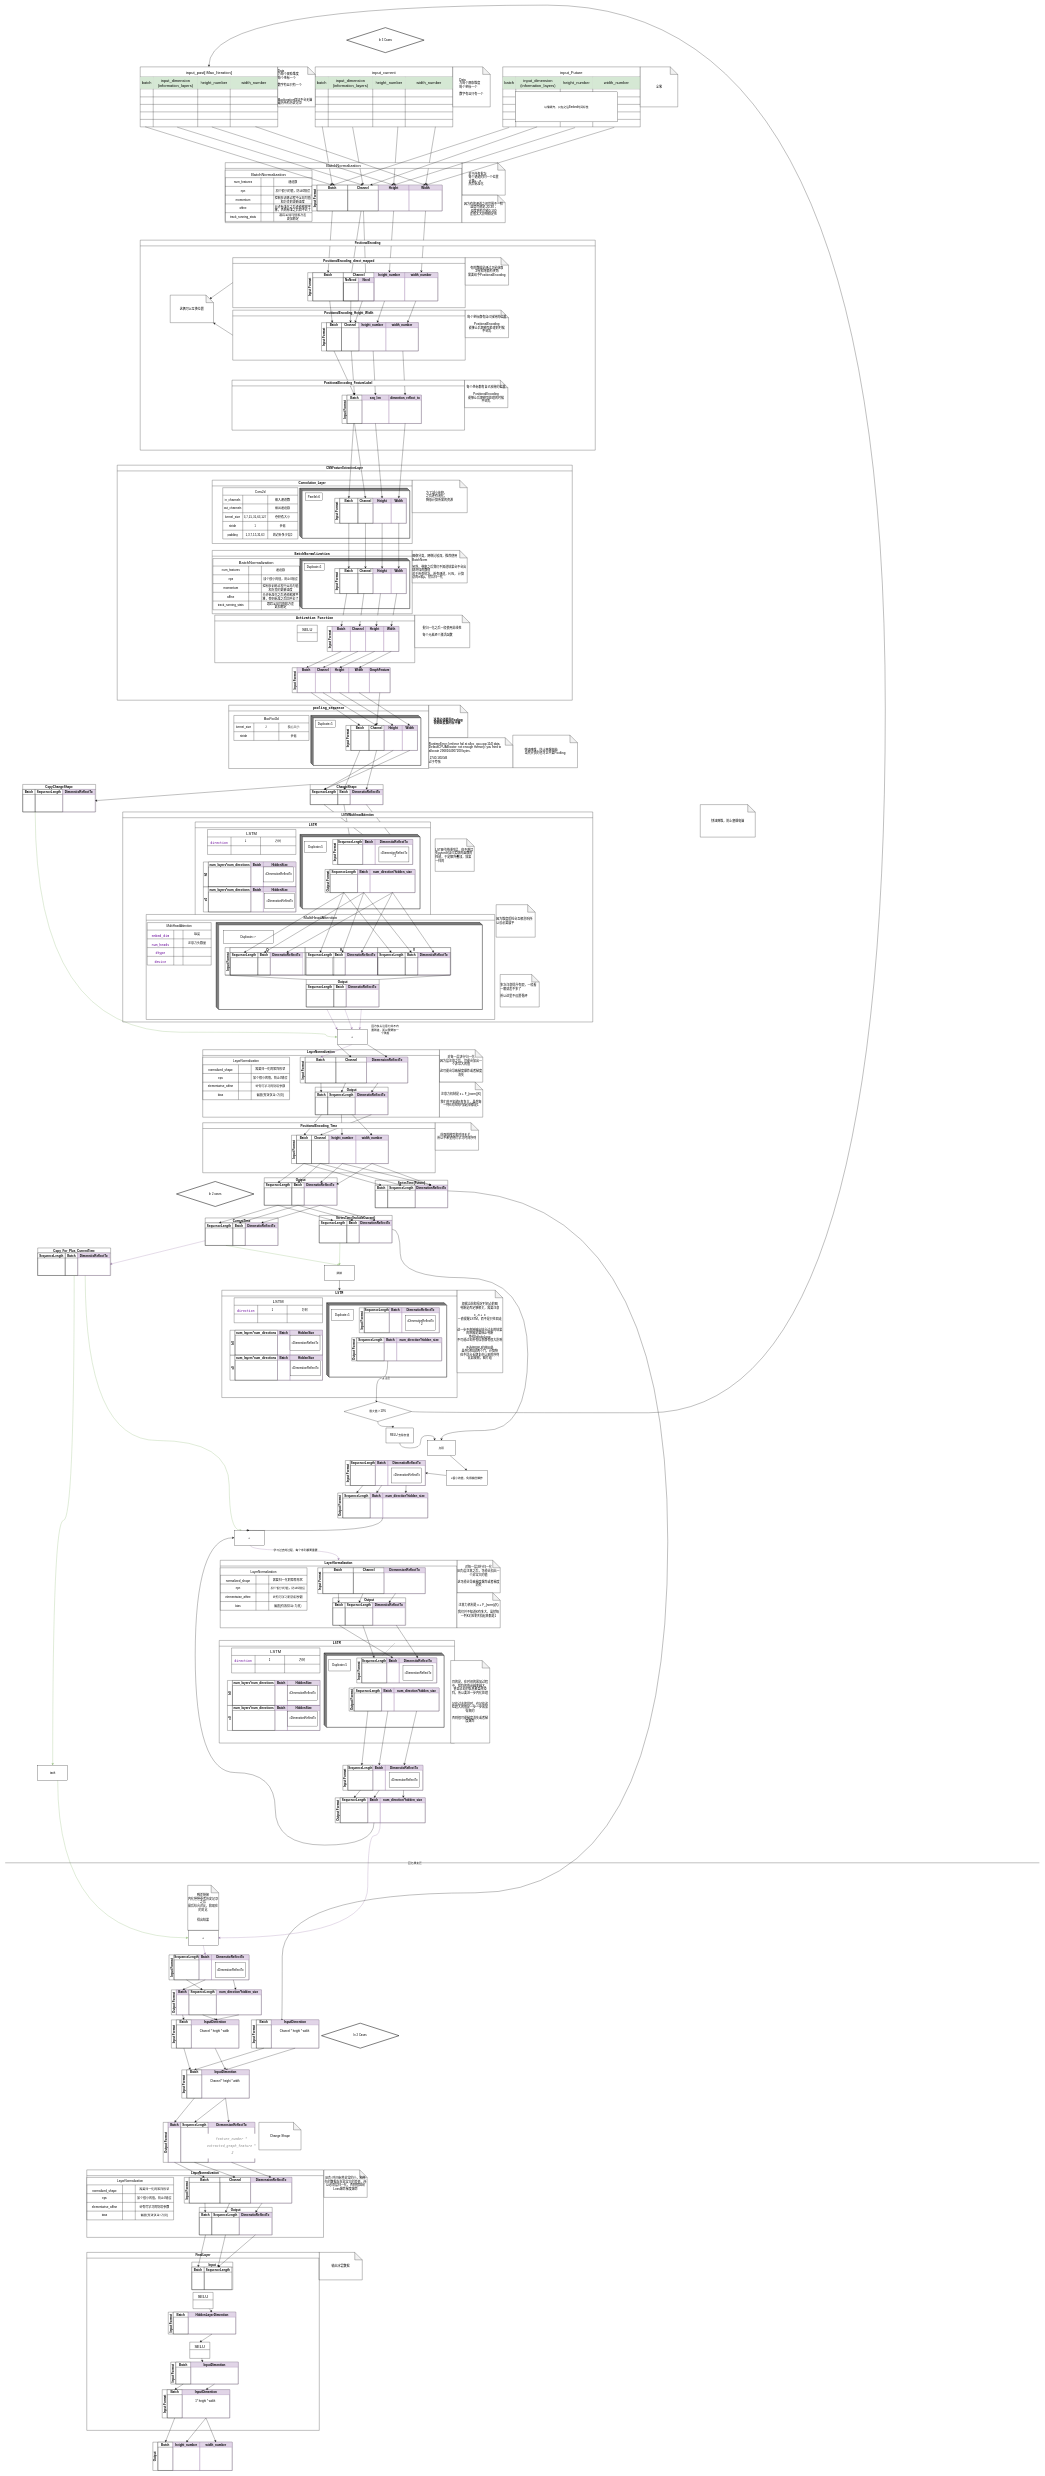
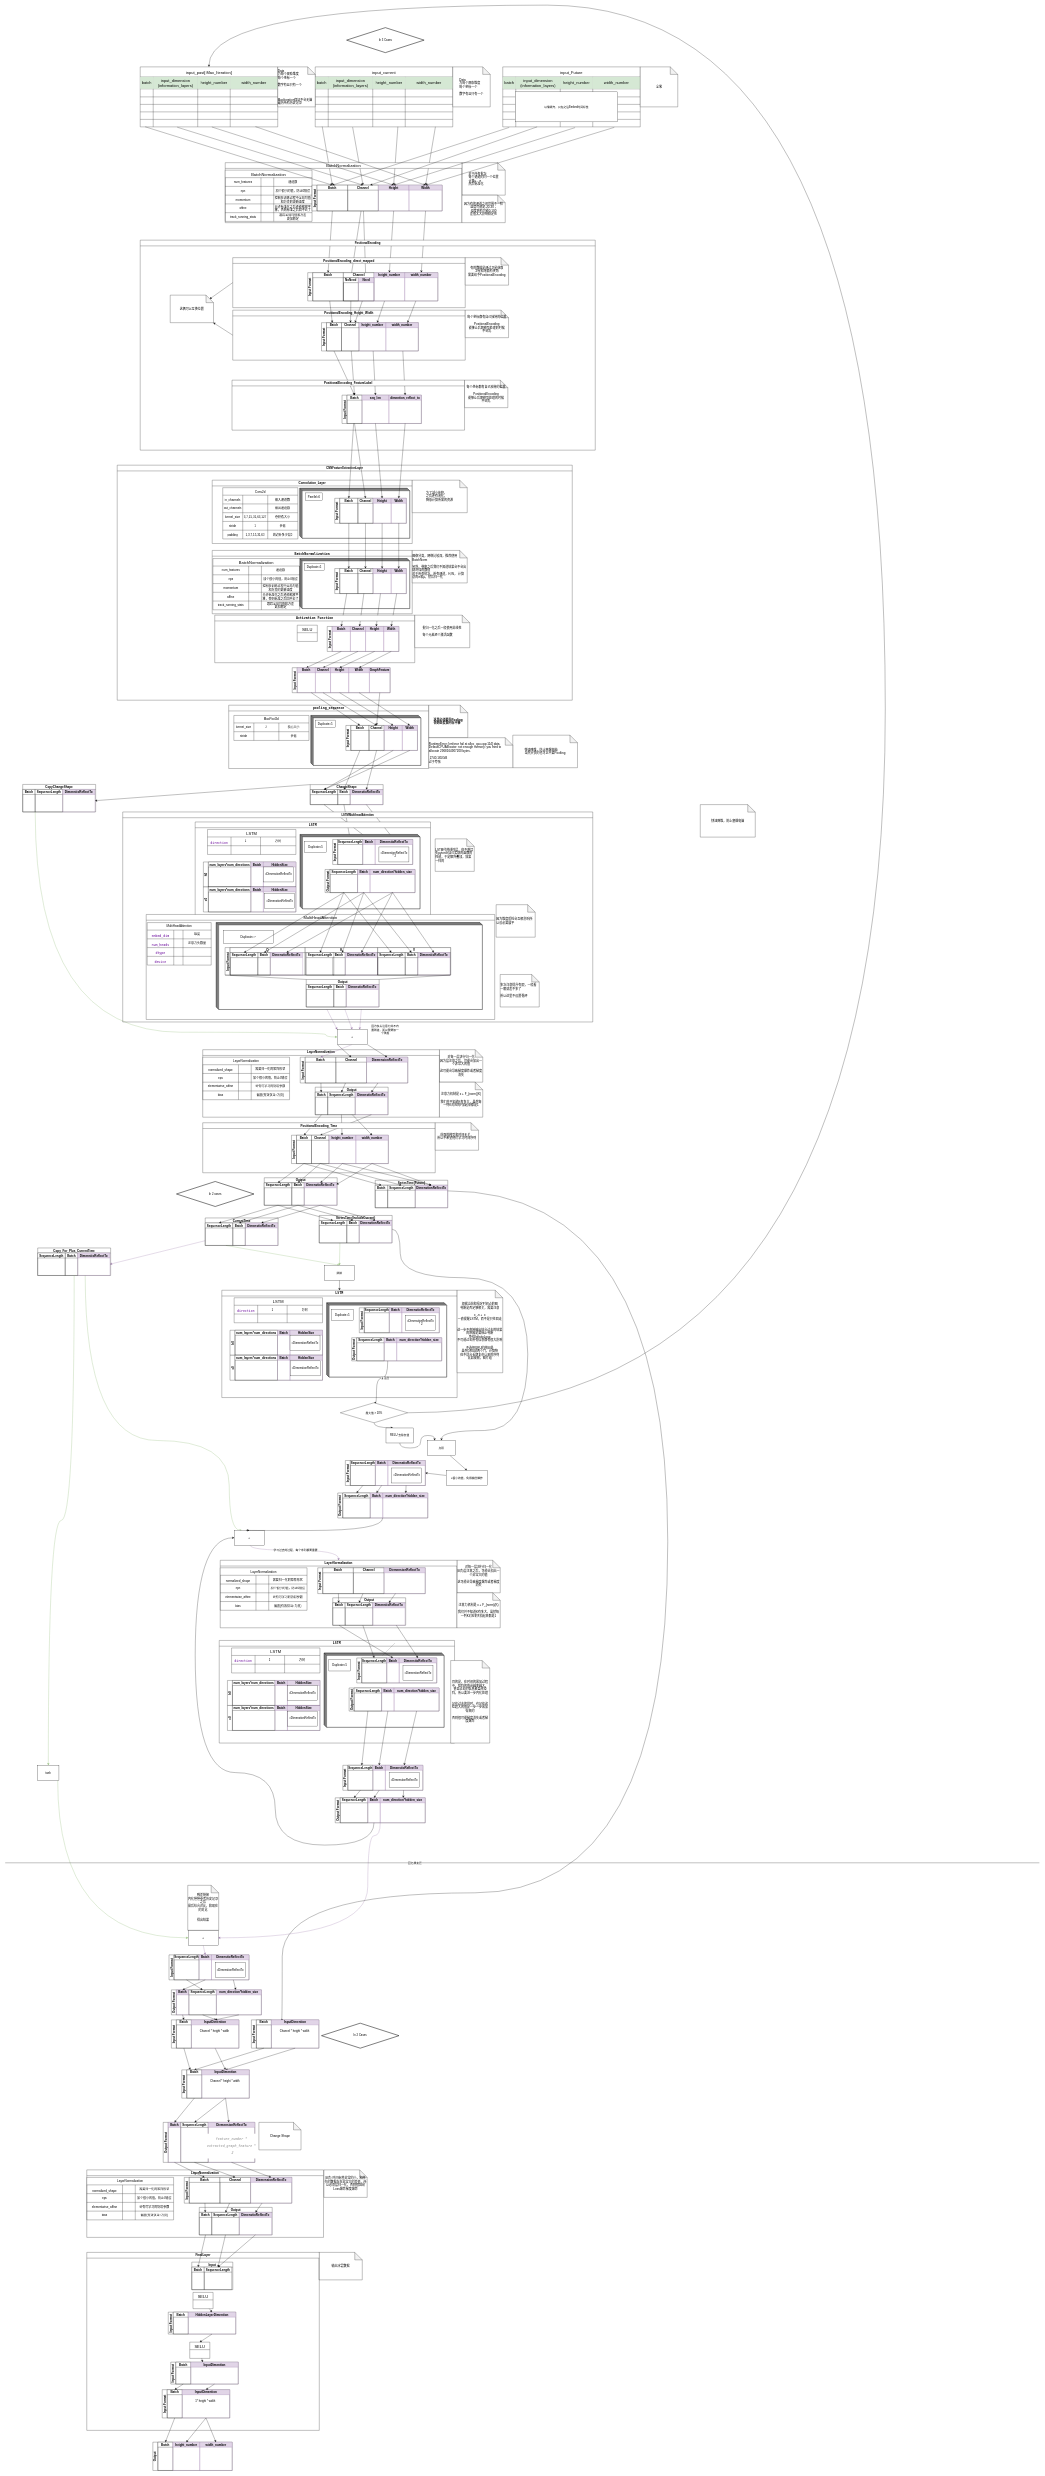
(378, 1411) -> (374, 1413)
(53, 1773) -> (48, 1773)
